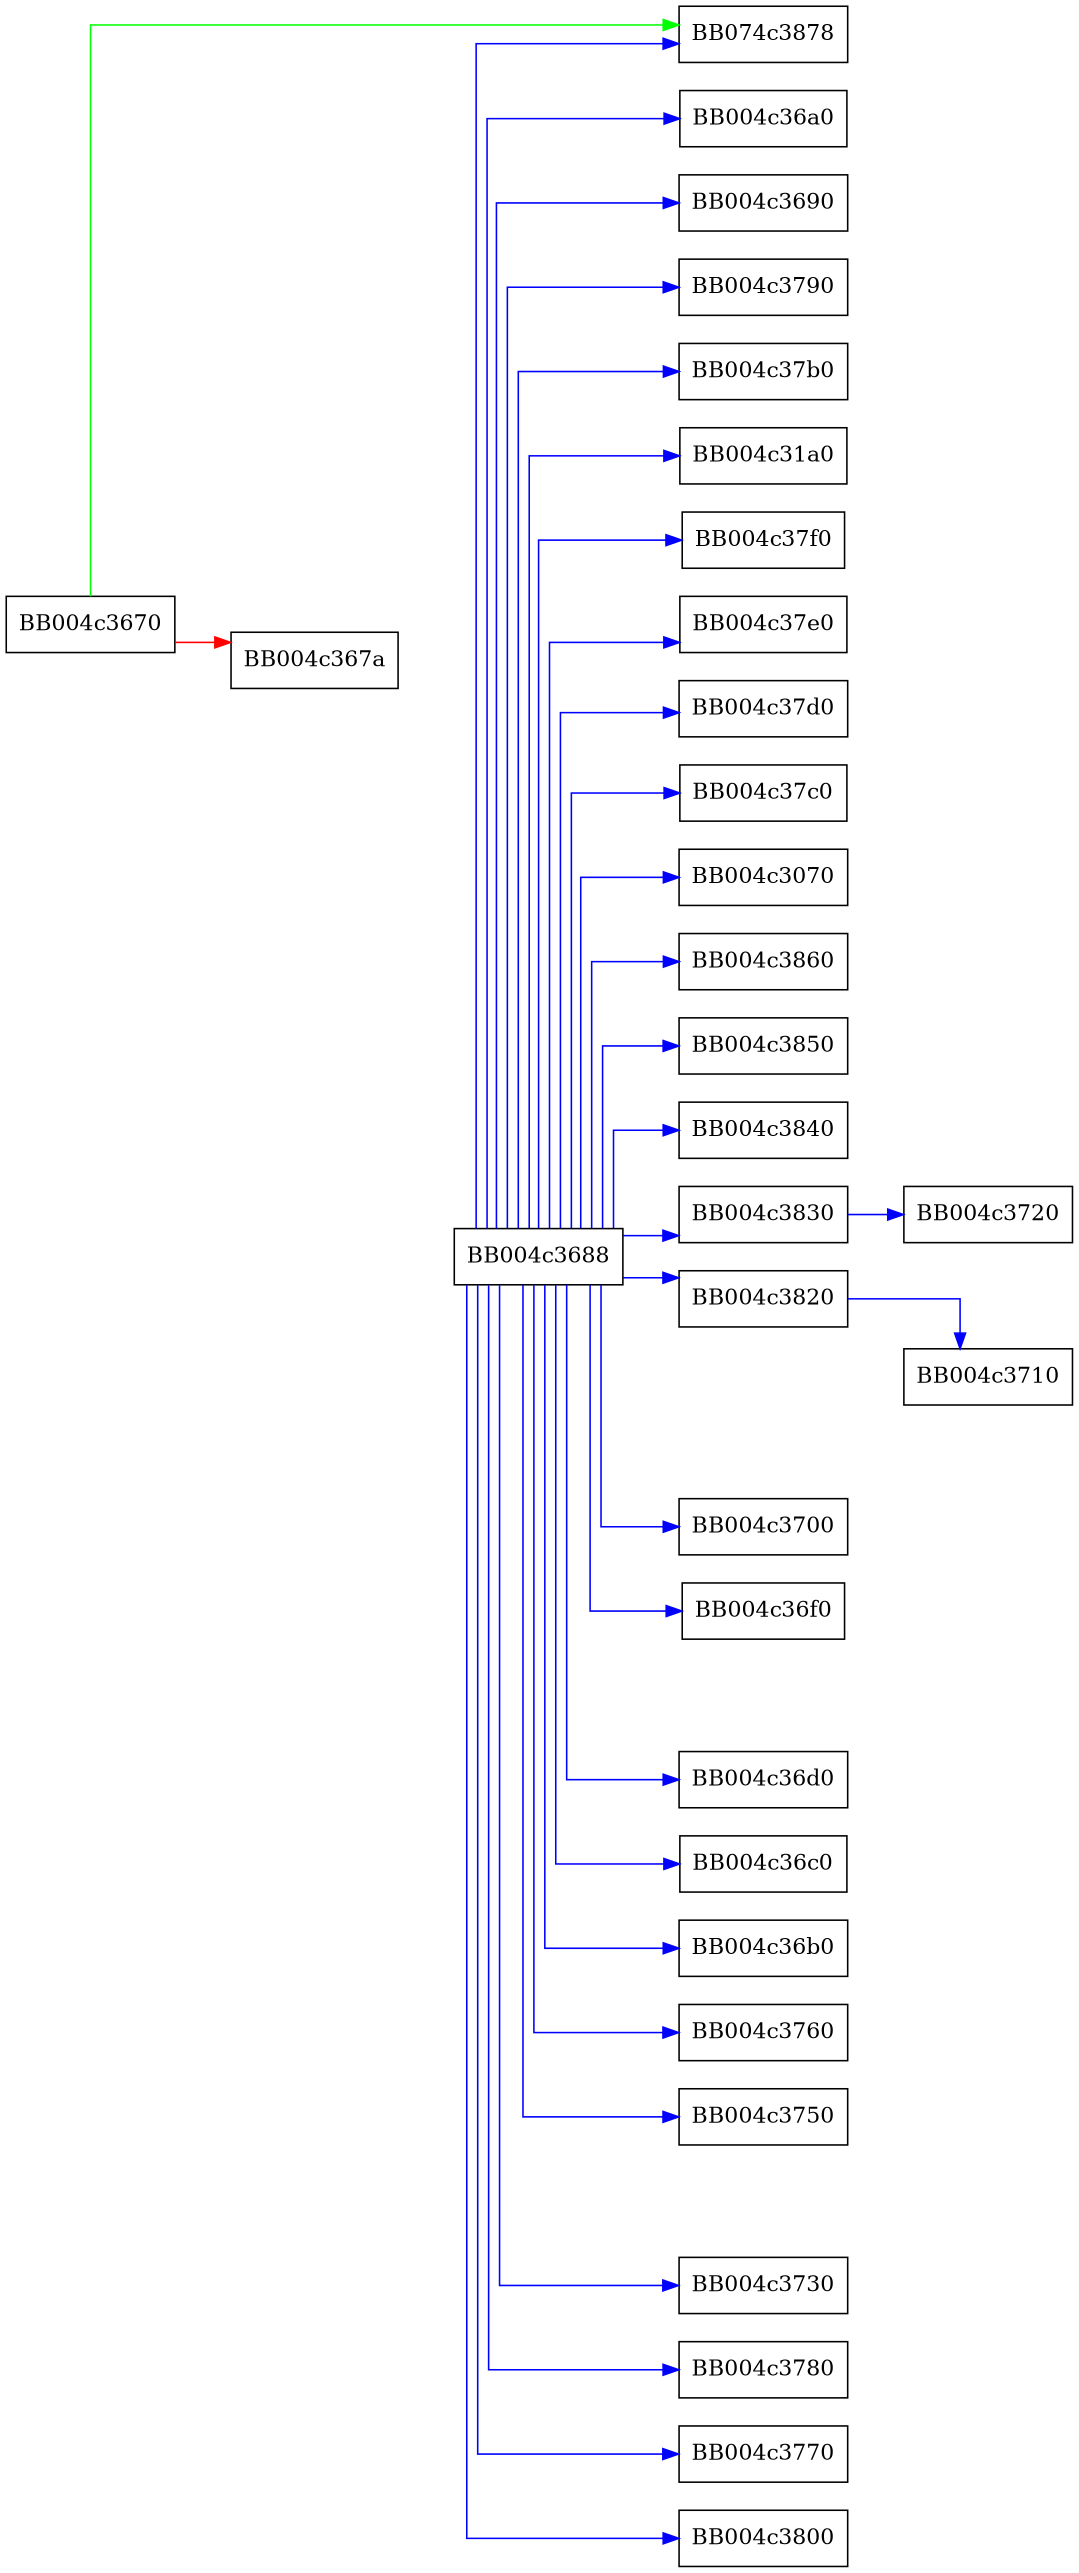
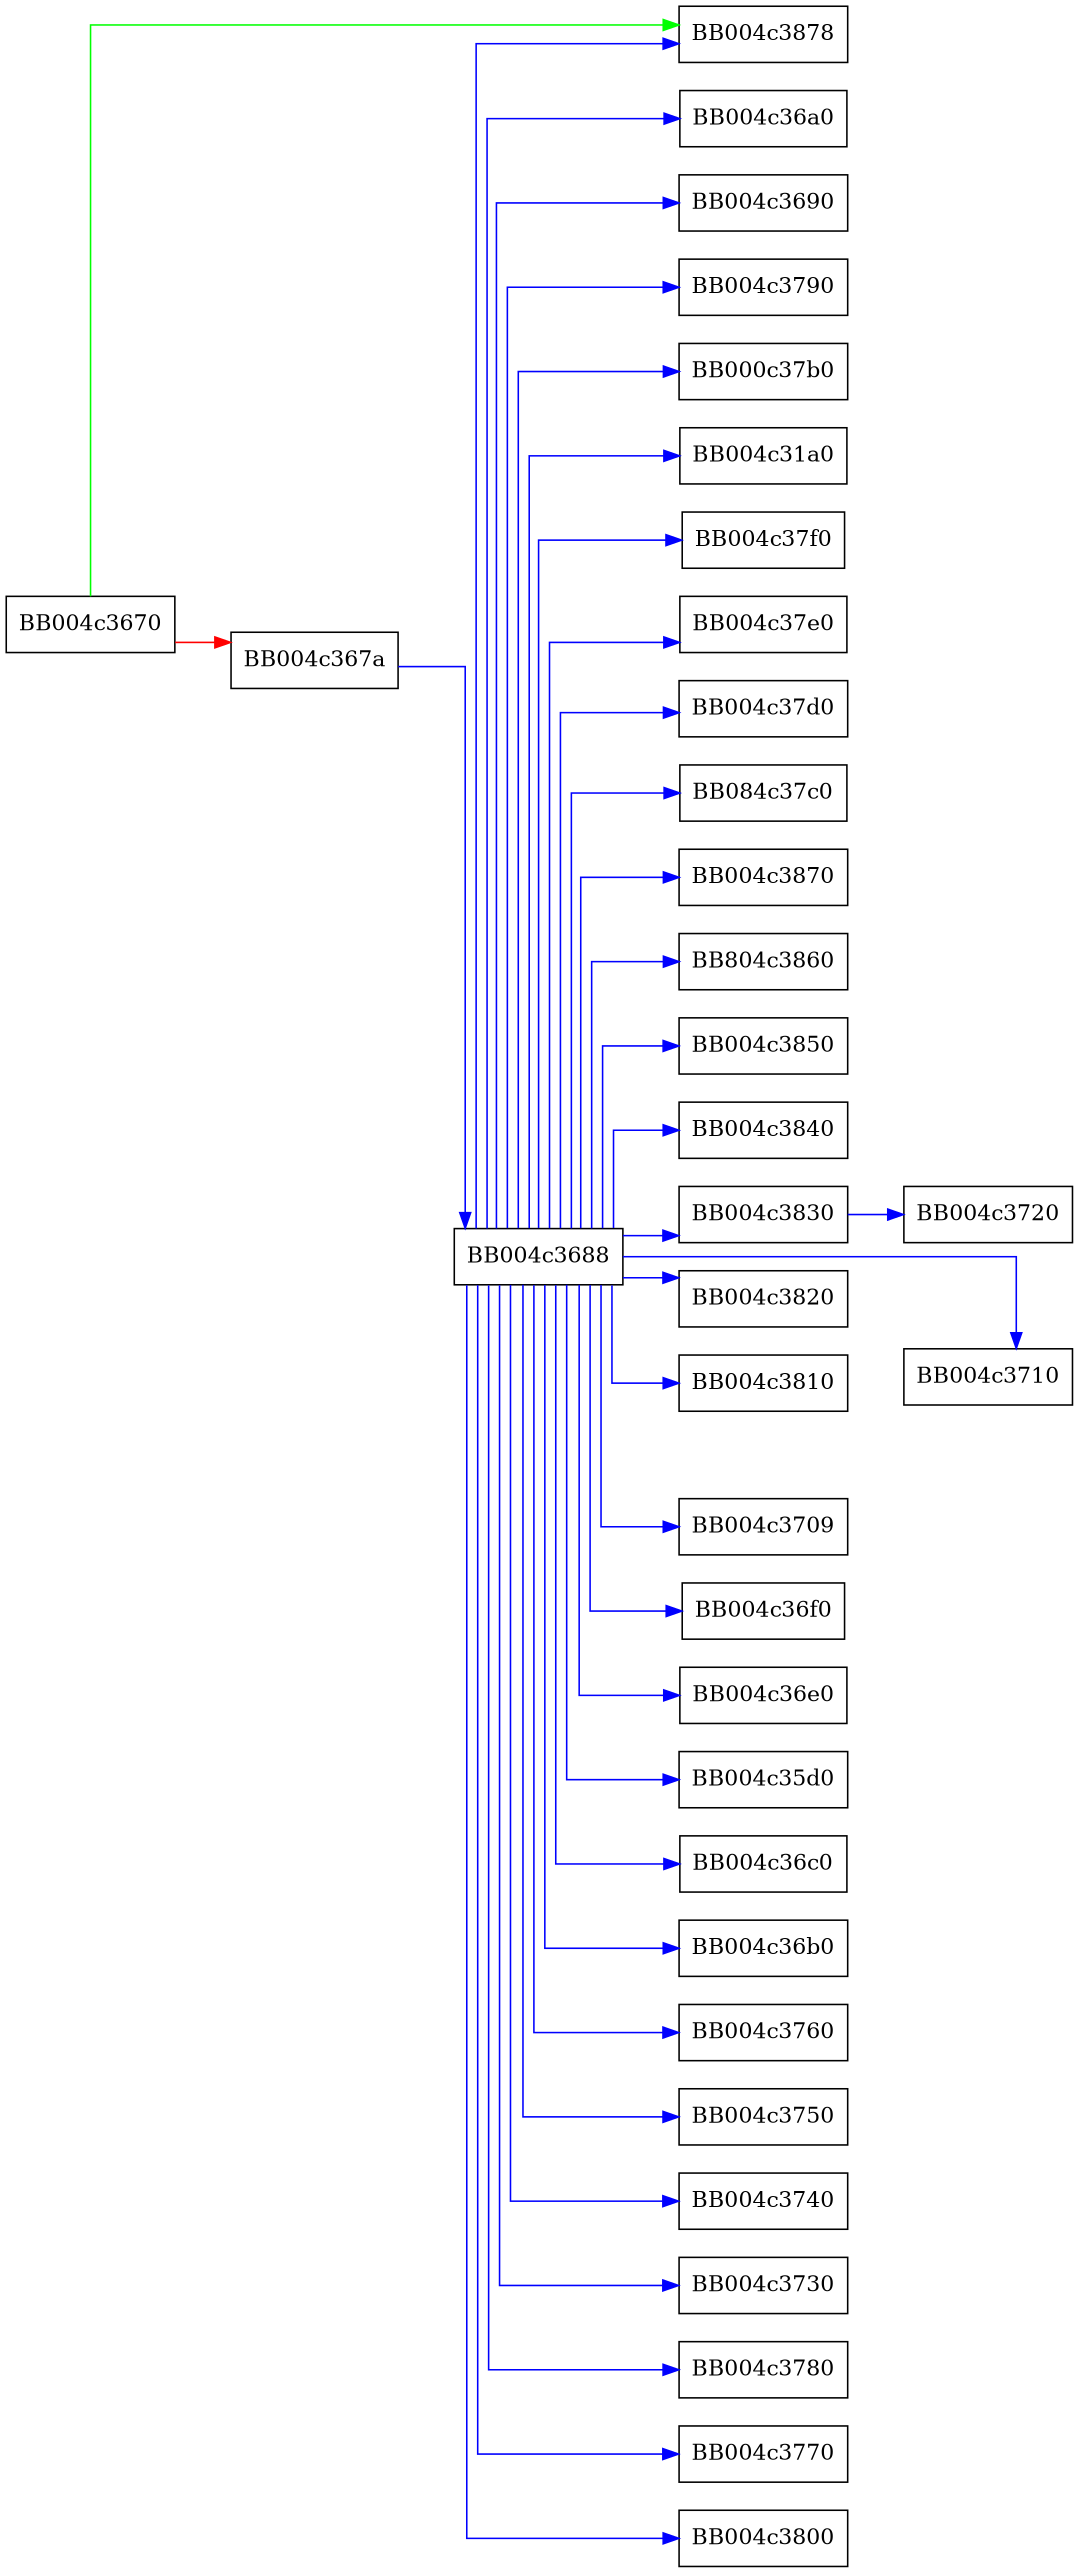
(763, 34) -> (763, 34)
(763, 372) -> (763, 372)
(763, 793) -> (763, 793)
(763, 877) -> (763, 877)
none -> (465, 906)
(763, 962) -> (763, 962)
(921, 1299) -> (858, 1257)
none -> (763, 1383)
(763, 1527) -> (763, 1527)
none -> (763, 1695)
(763, 1780) -> (763, 1780)
none -> (763, 2201)
